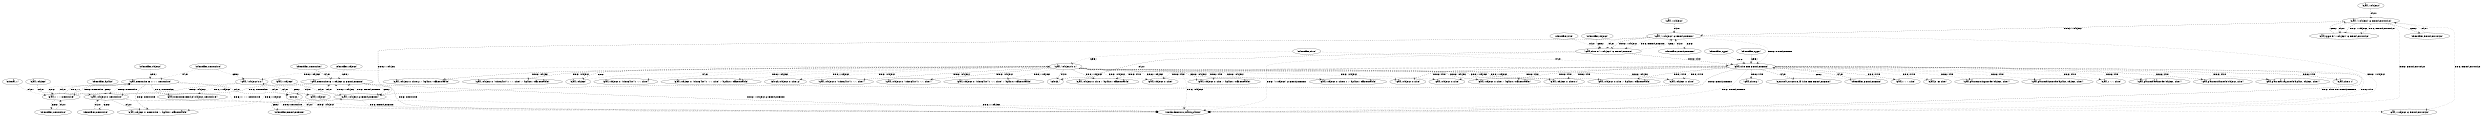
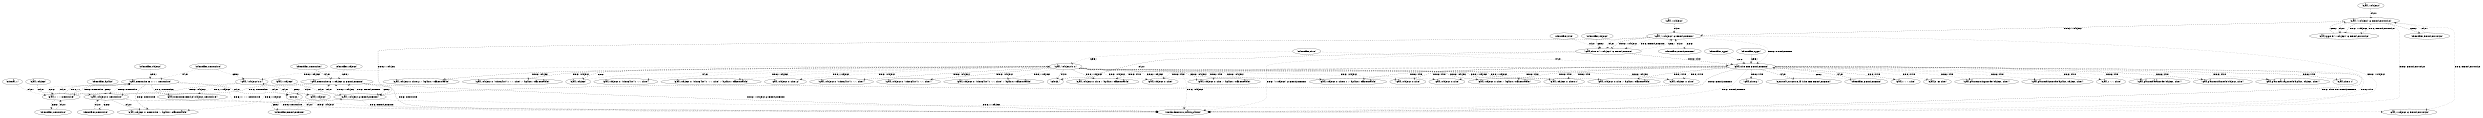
none -> (1545, 68)
(785, 82) -> (785, 82)
